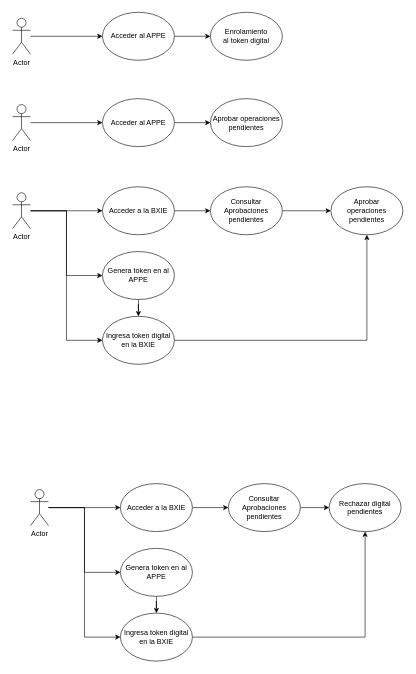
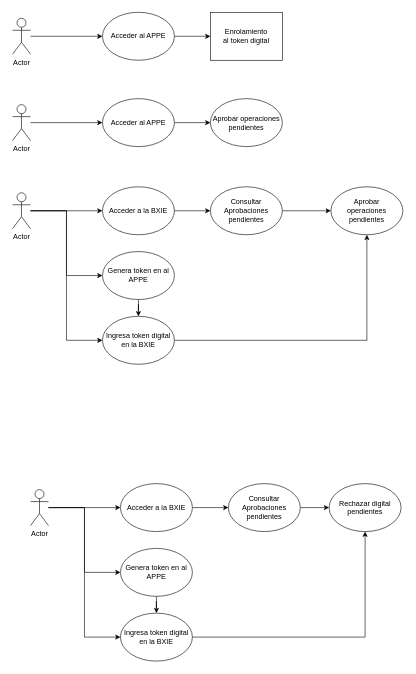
(246, 36) -> (246, 36)
